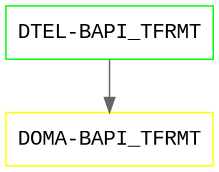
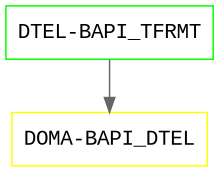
(110, 139) -> (110, 139)
